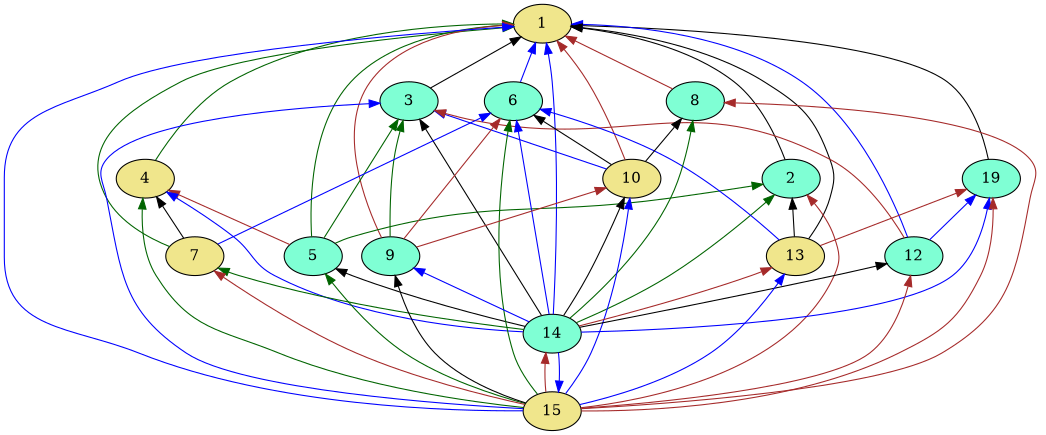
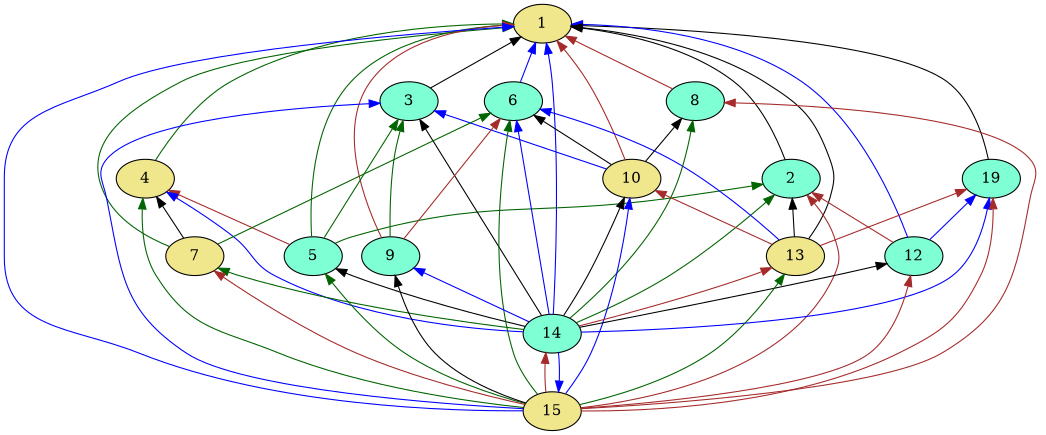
(694, 123) -> (857, 220)
(349, 181) -> (349, 181)
(506, 219) -> (719, 220)
(692, 364) -> (692, 364)
